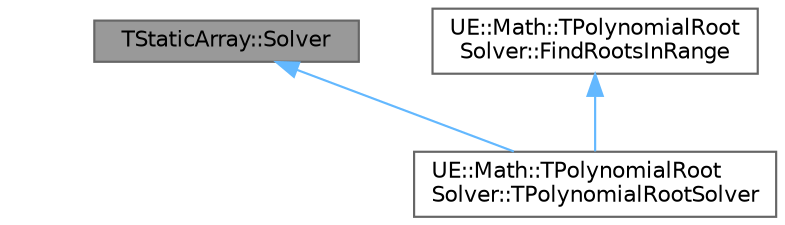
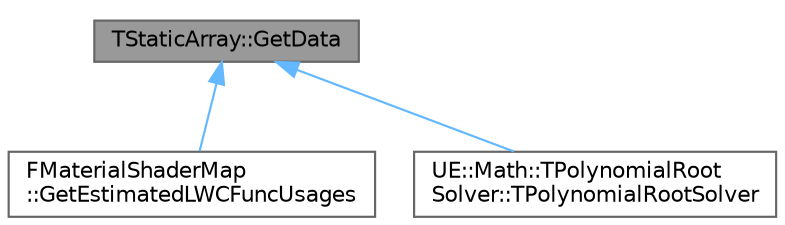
(227, 41) -> (227, 41)
(595, 41) -> none
none -> (192, 184)
